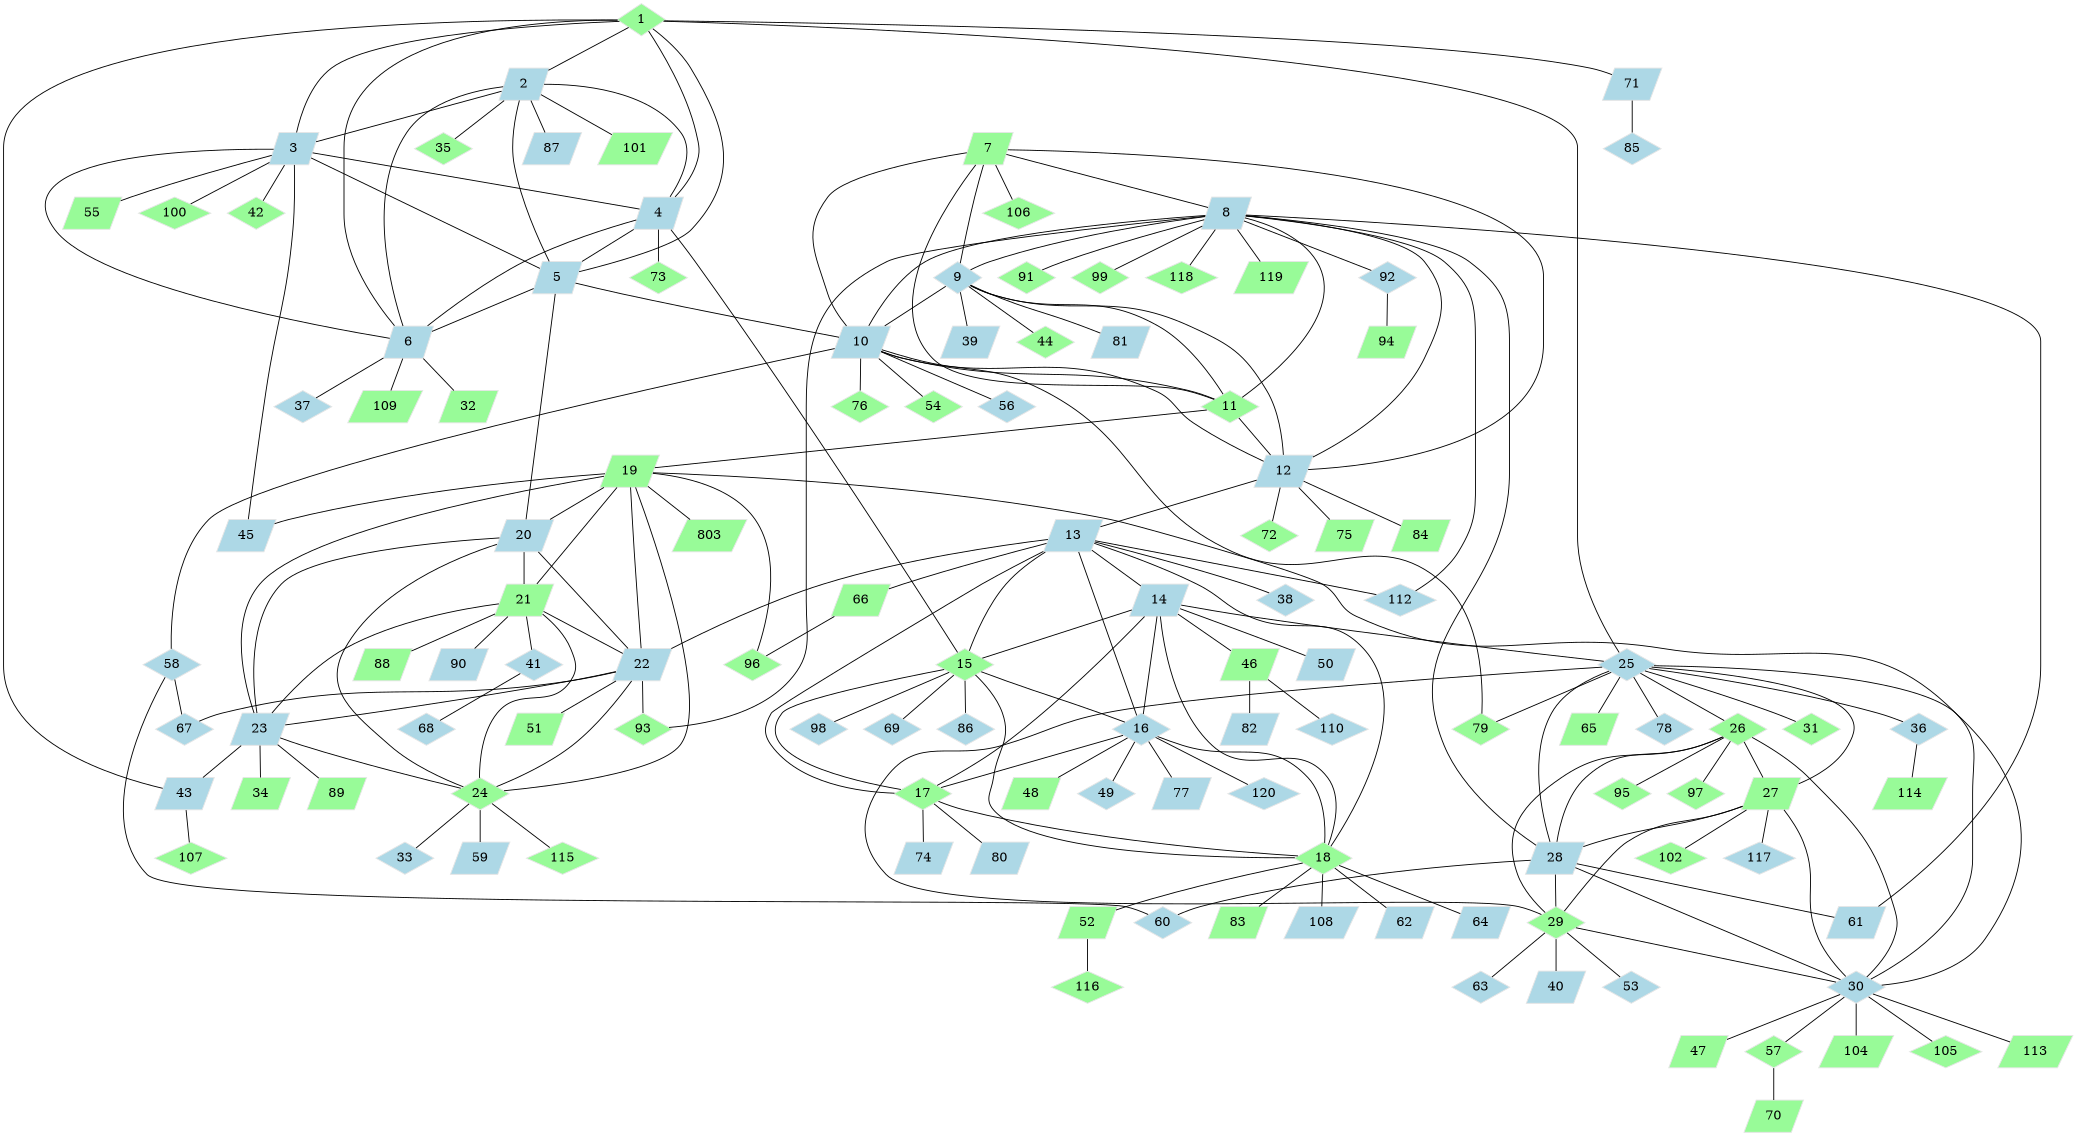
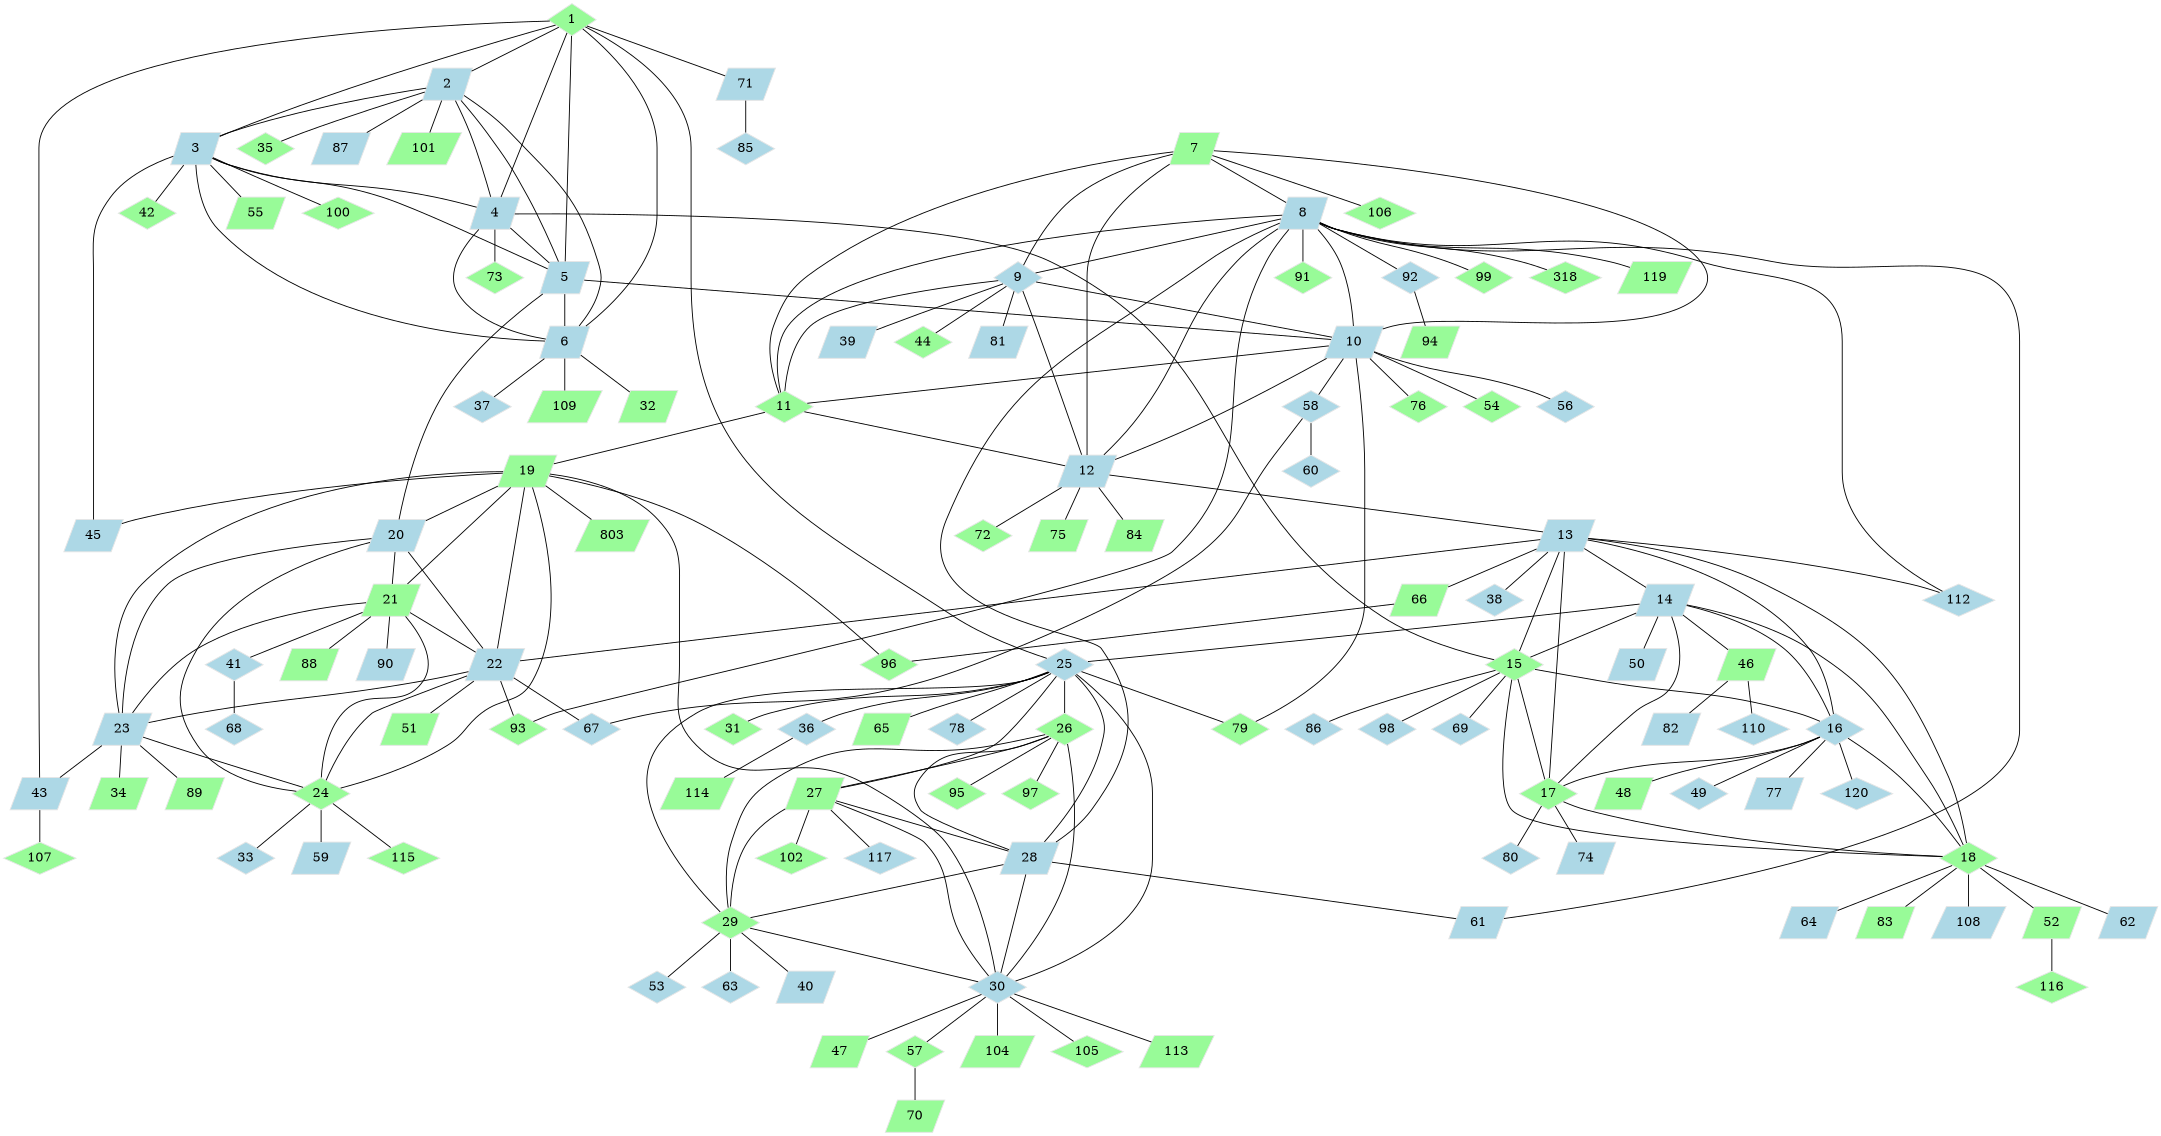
(1182, 278) -> (1565, 278)
(1000, 858) -> (1511, 858)
(1335, 880) -> none
